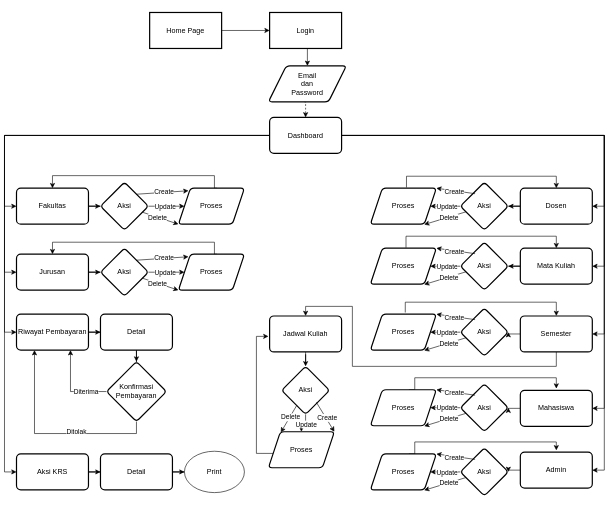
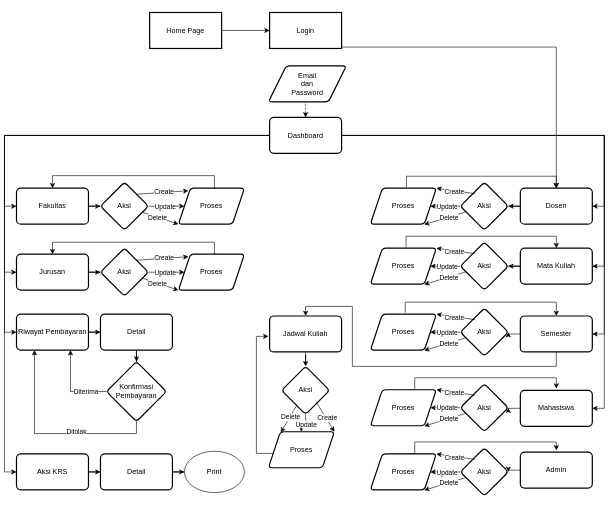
(308, 54) -> (511, 47)
(602, 470) -> none
